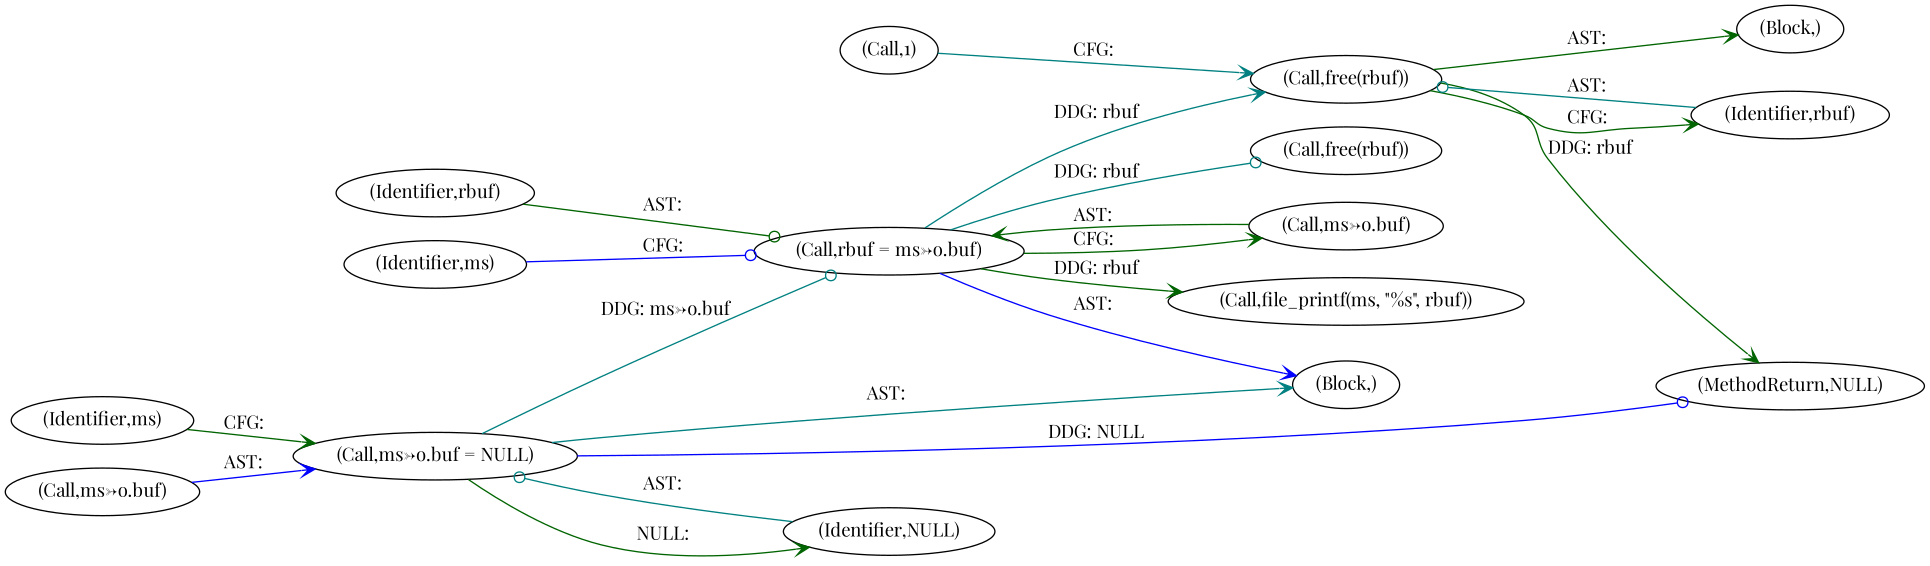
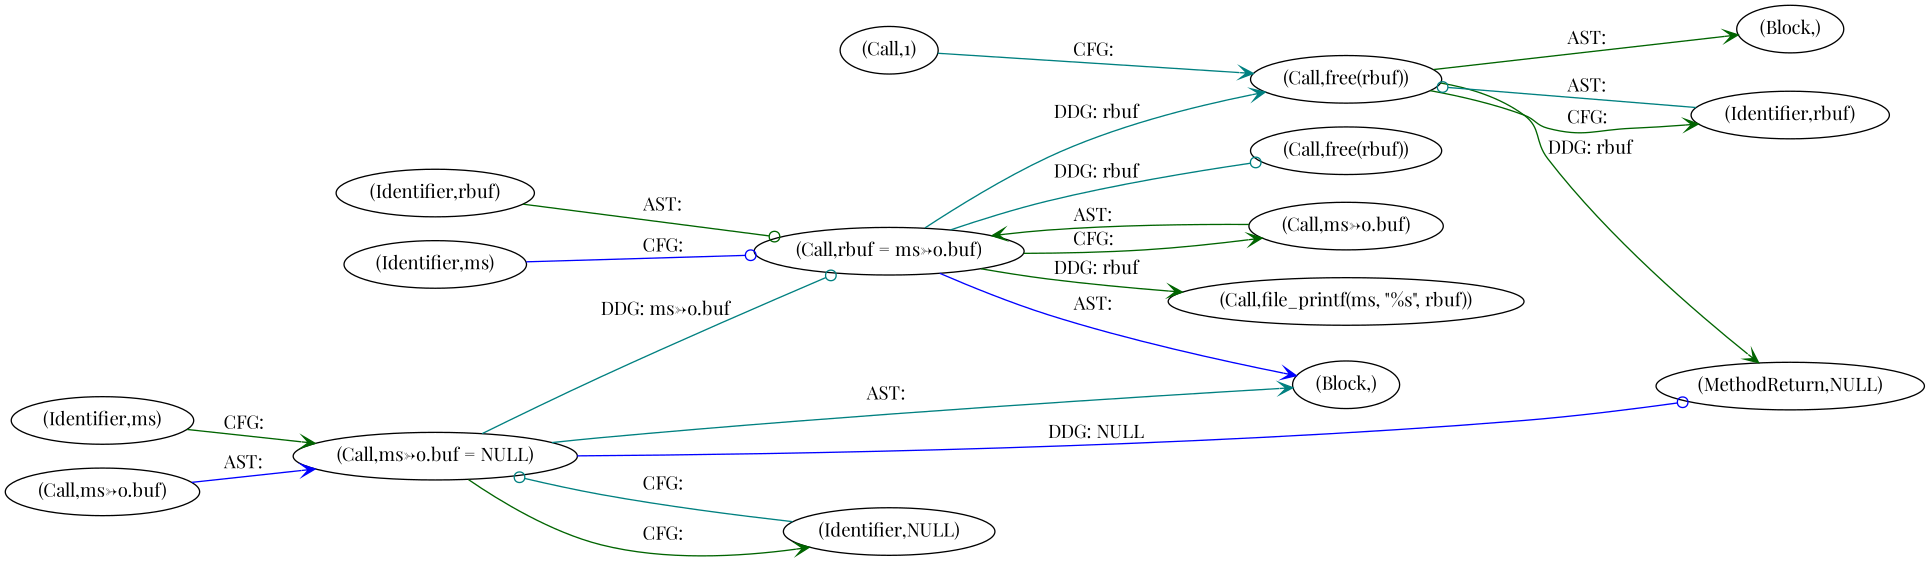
(666, 485) -> (666, 485)
(666, 535) -> (666, 535)
